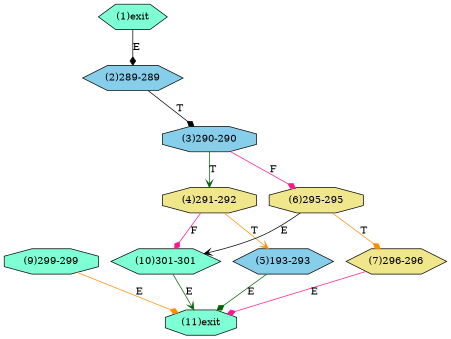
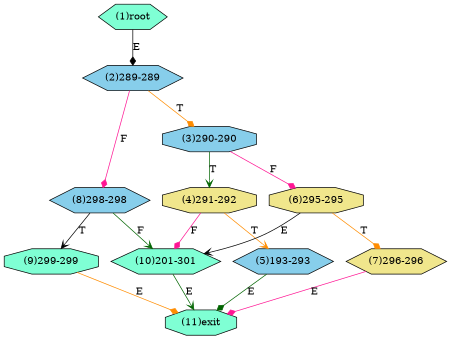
(133, 17) -> (133, 17)
(168, 106) -> (168, 106)
none -> (100, 200)
(166, 261) -> (166, 261)
